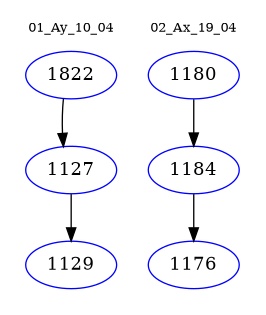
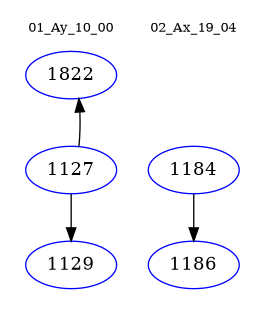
(71, 28) -> (71, 28)
(194, 75) -> none
(62, 116) -> (80, 129)
(194, 265) -> (194, 265)
